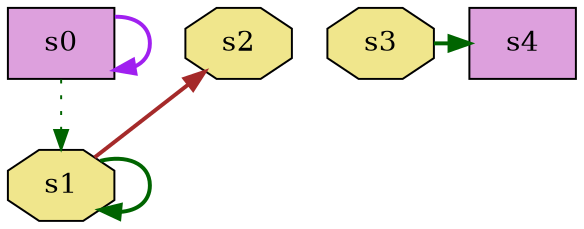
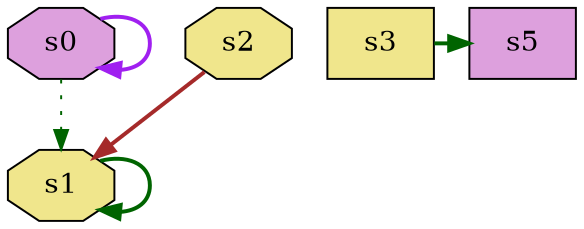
(61, 43) -> (61, 43)
(381, 43) -> (381, 43)
(523, 43) -> (523, 43)
(142, 121) -> (157, 109)
